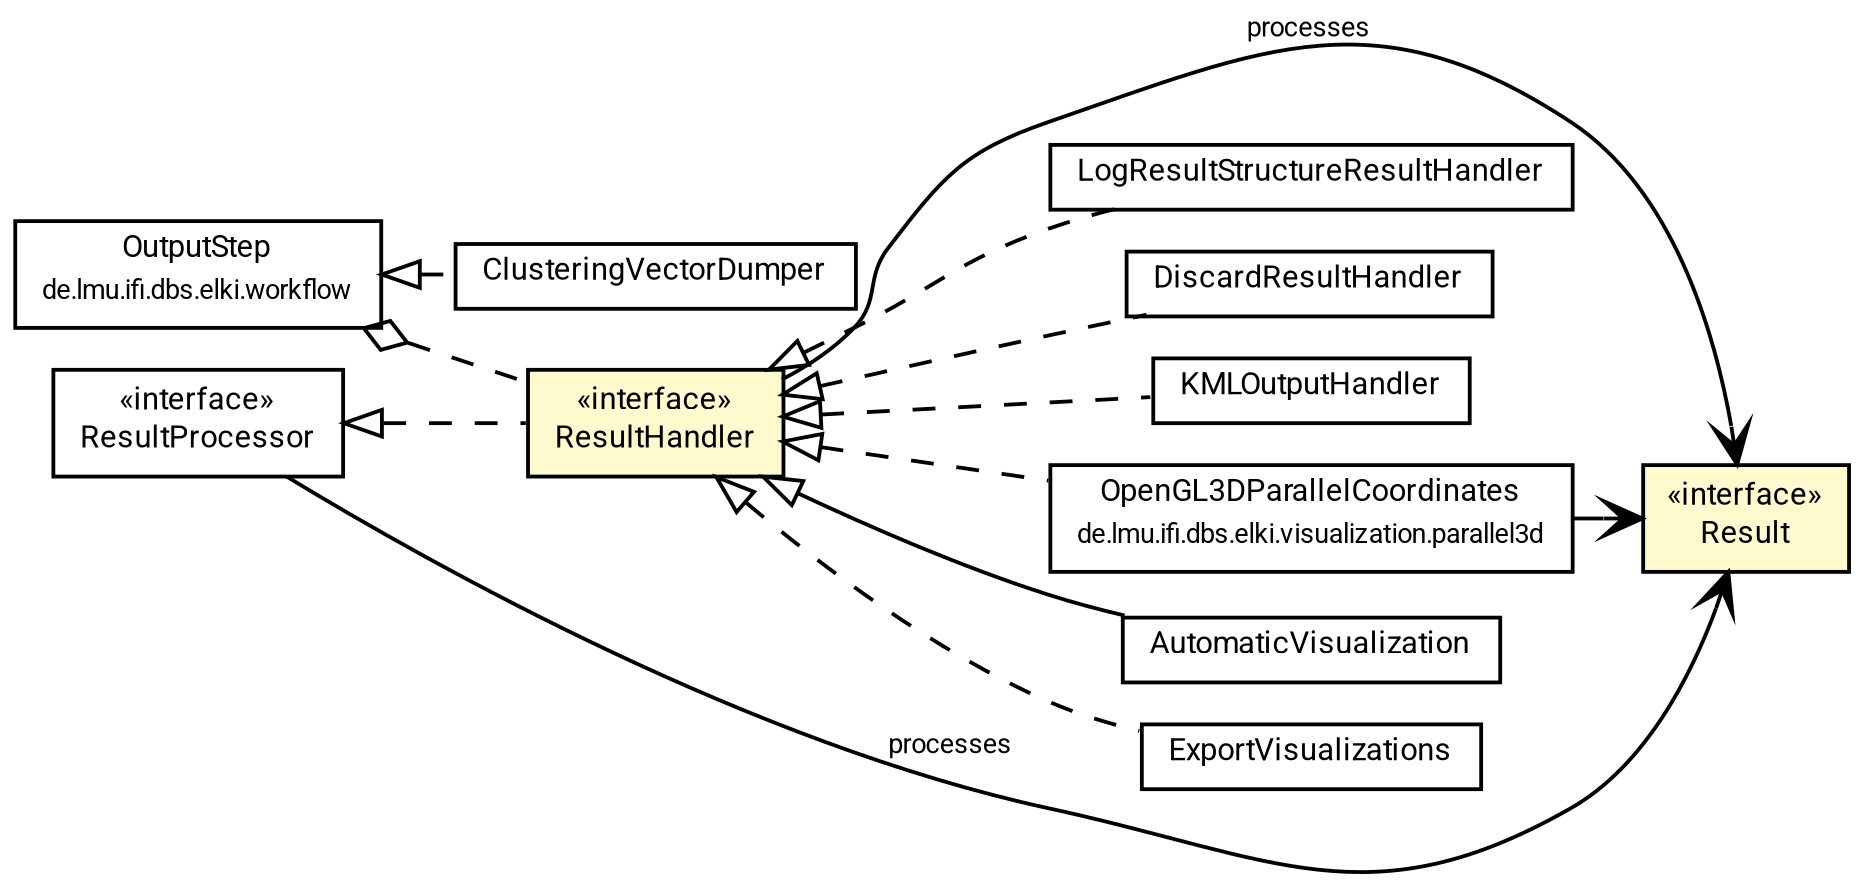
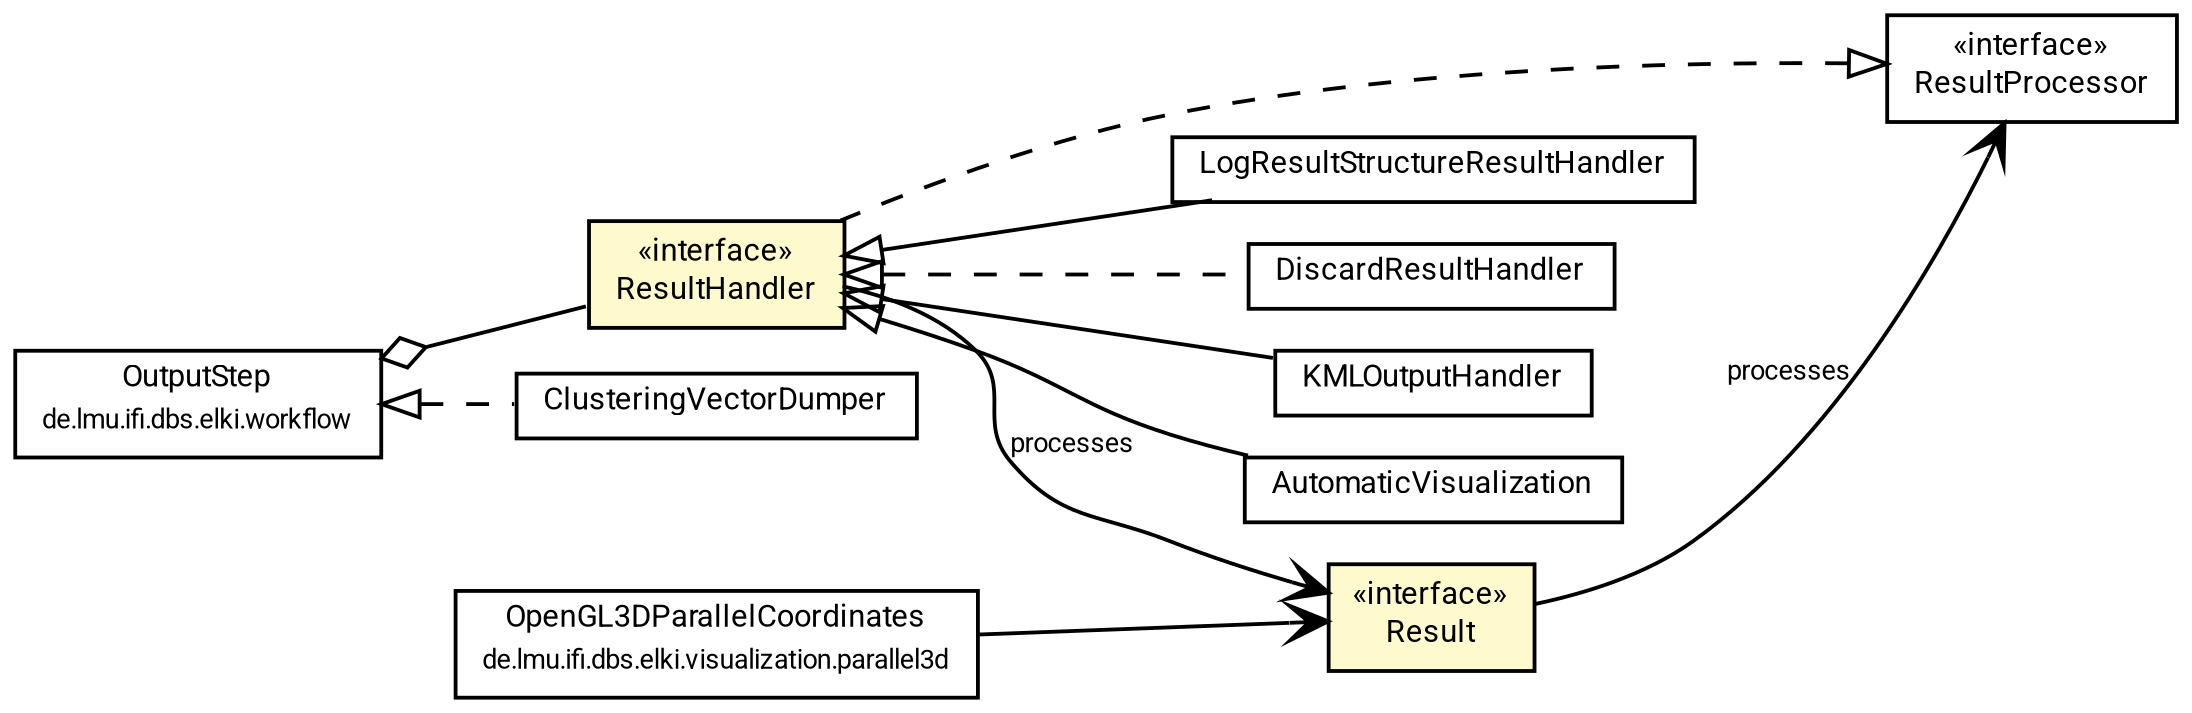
(957, 270) -> (1047, 225)
(467, 362) -> (506, 327)
(986, 406) -> (1077, 329)
(934, 464) -> none
(1310, 755) -> none
(1029, 803) -> (1809, 433)
